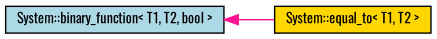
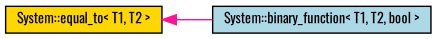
(256, 20) -> (194, 20)
